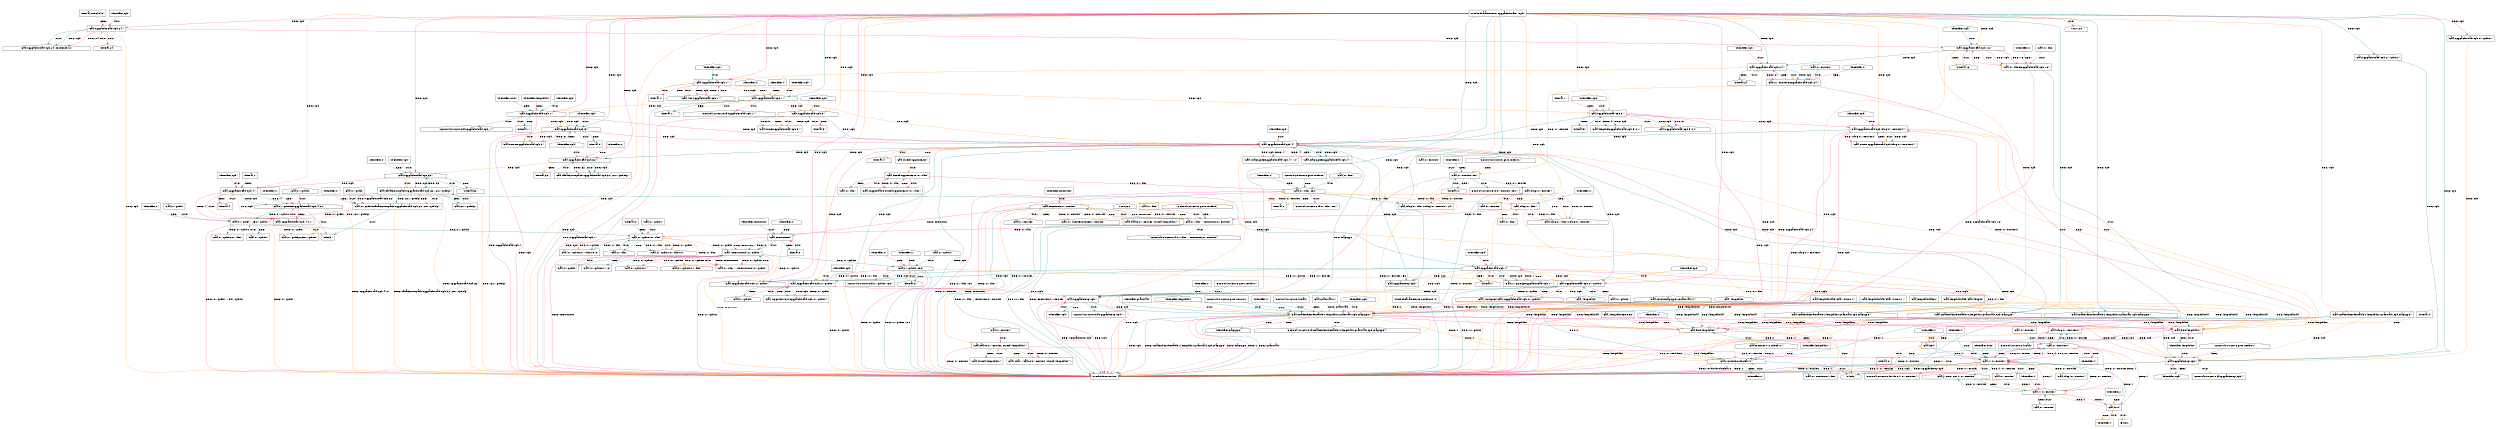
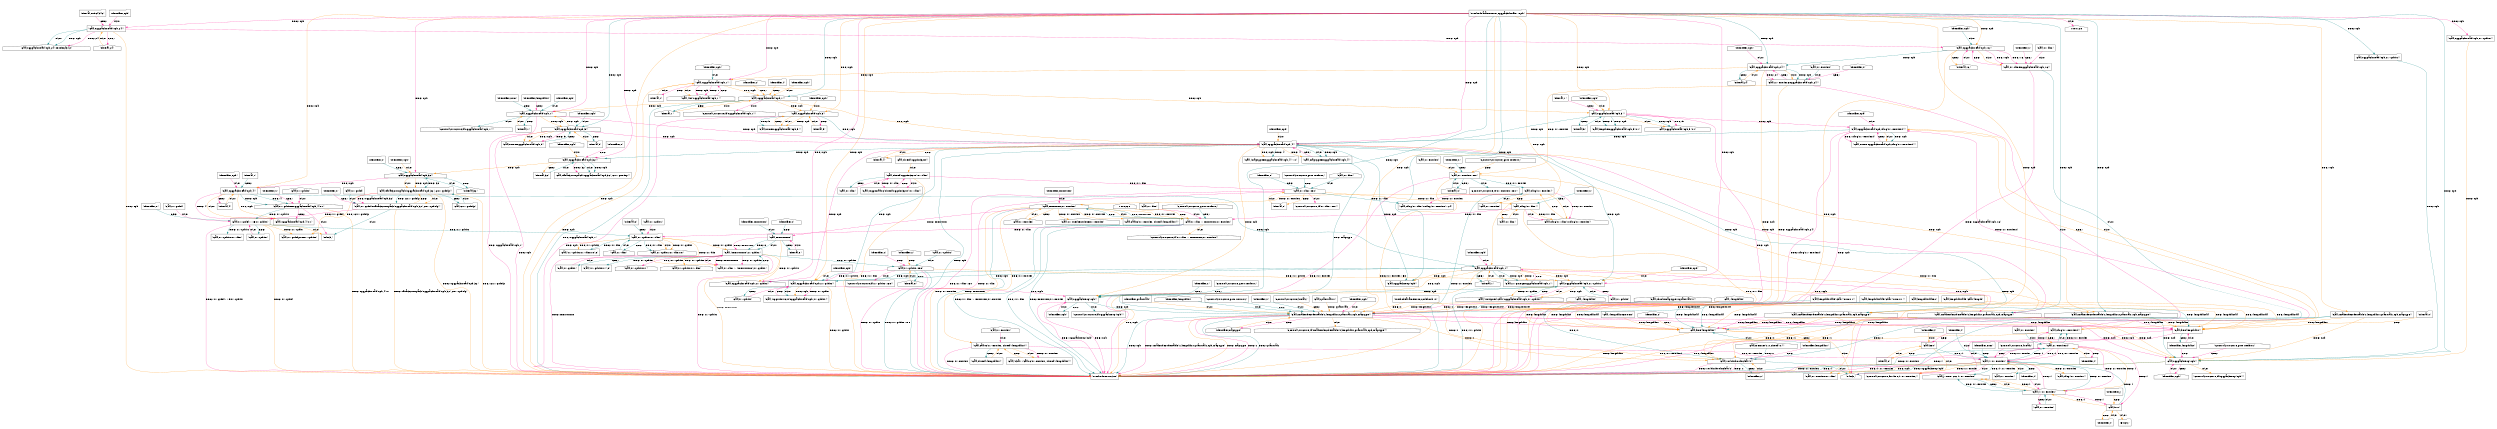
(1750, 19) -> none
(290, 214) -> none
(1786, 266) -> (1881, 272)
